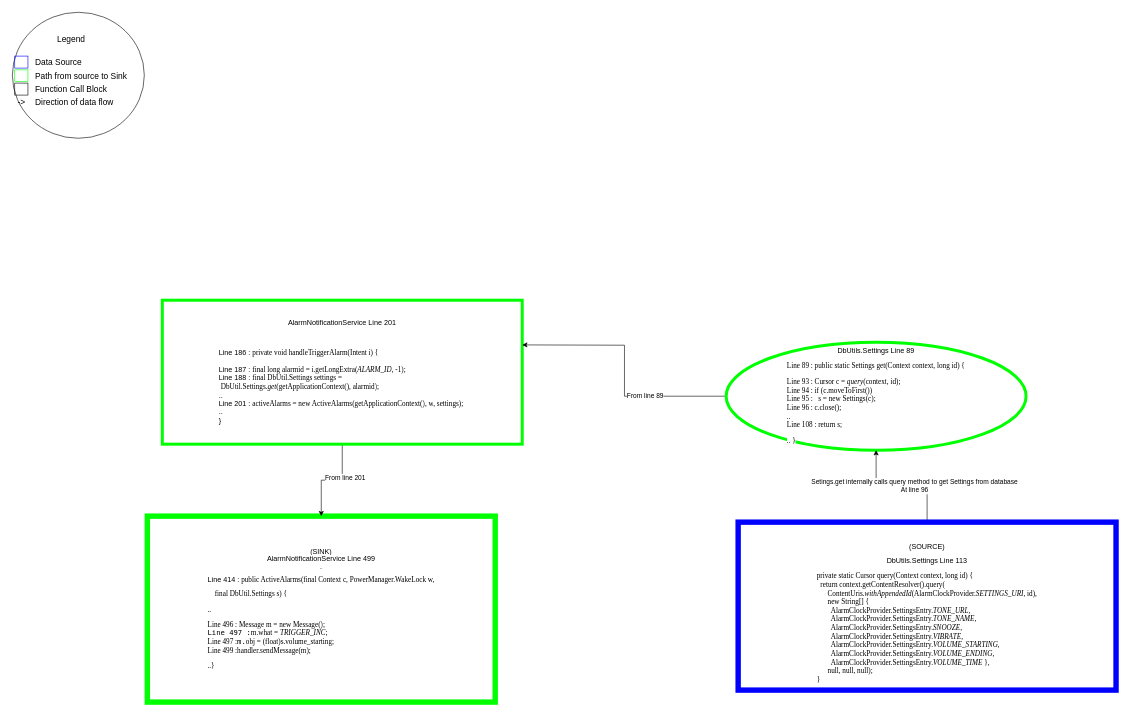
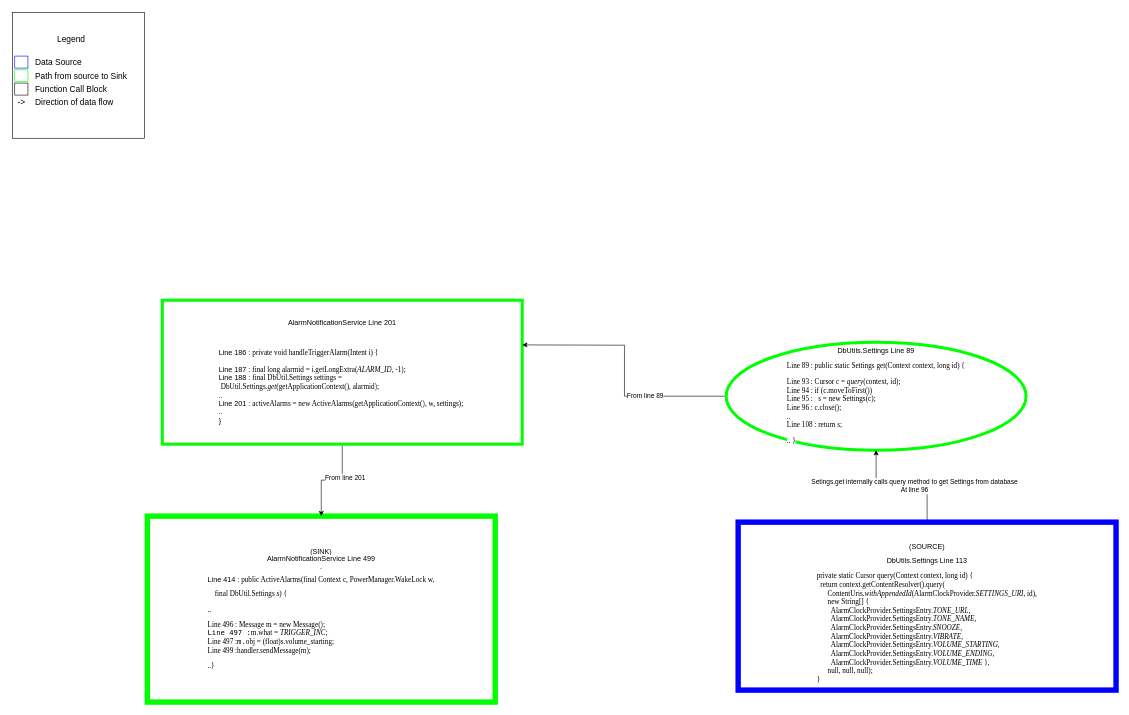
(78, 75) -> (78, 75)
